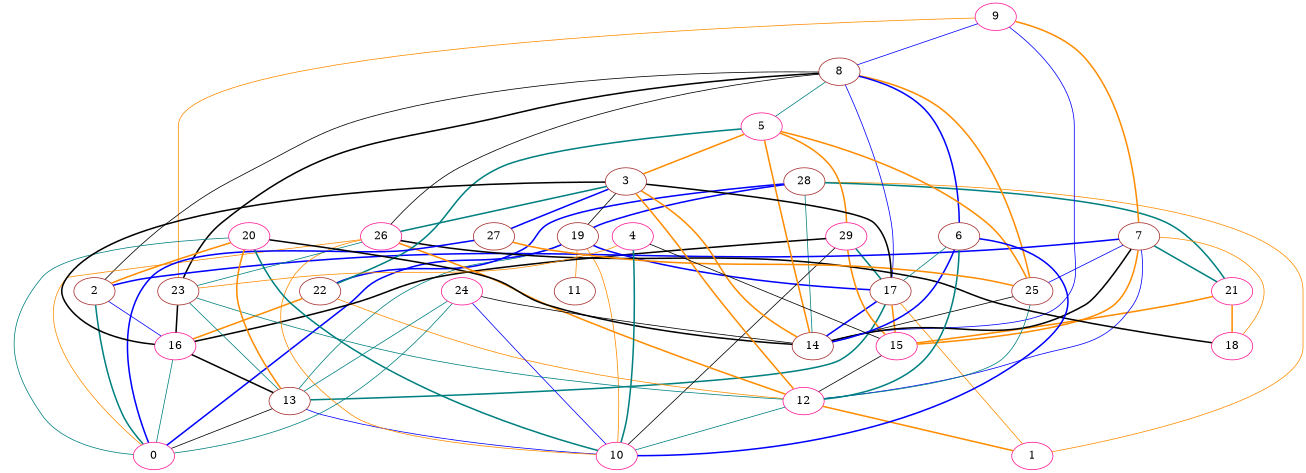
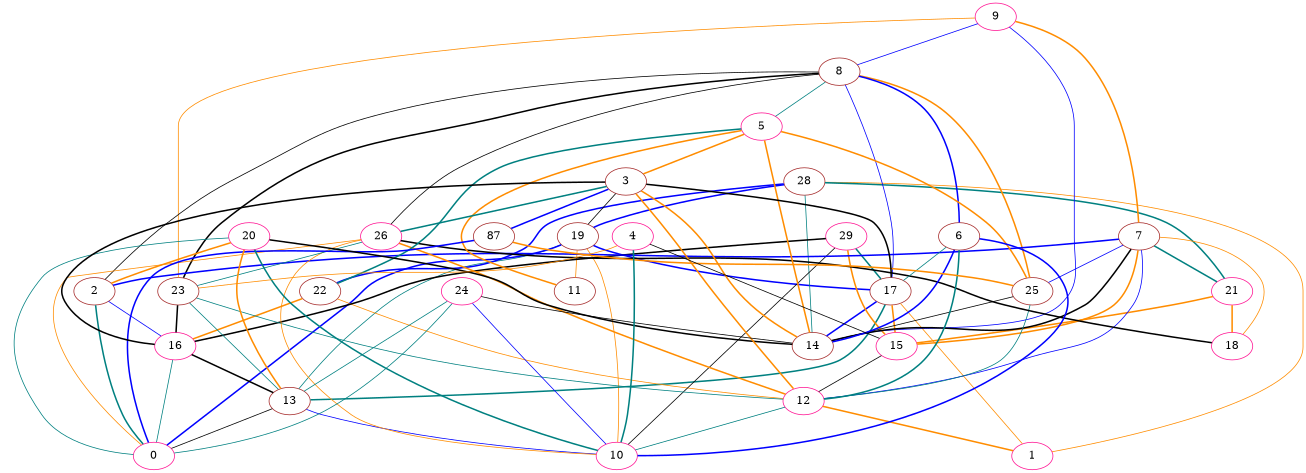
(830, 166) -> (548, 177)
(494, 236) -> (494, 236)
